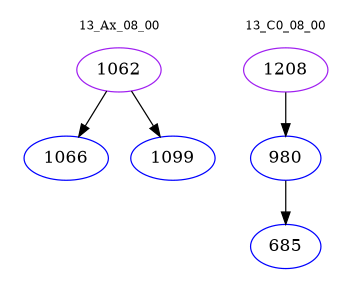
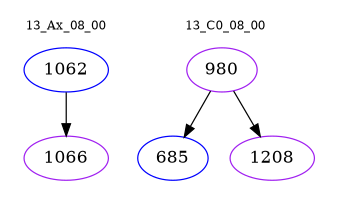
(119, 70) -> (66, 70)
(286, 108) -> (244, 108)
(66, 158) -> (66, 158)
(173, 158) -> none
(286, 158) -> (222, 70)
